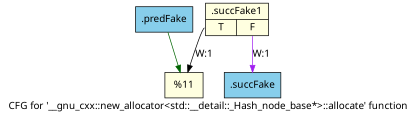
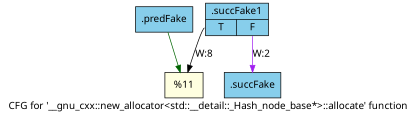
(237, 19) -> (237, 19)
(204, 54) -> (204, 54)
(261, 54) -> (261, 54)
